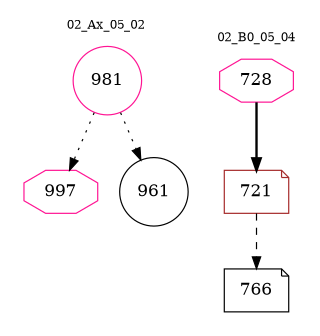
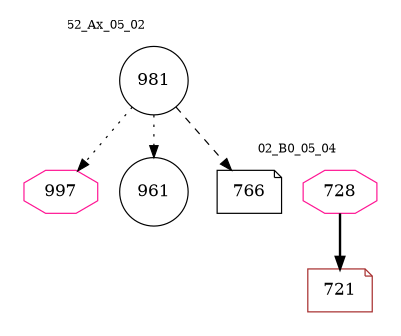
(106, 26) -> (106, 26)
(107, 81) -> (154, 81)
(257, 235) -> (190, 123)
